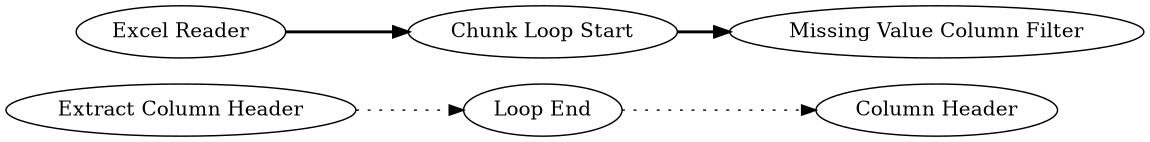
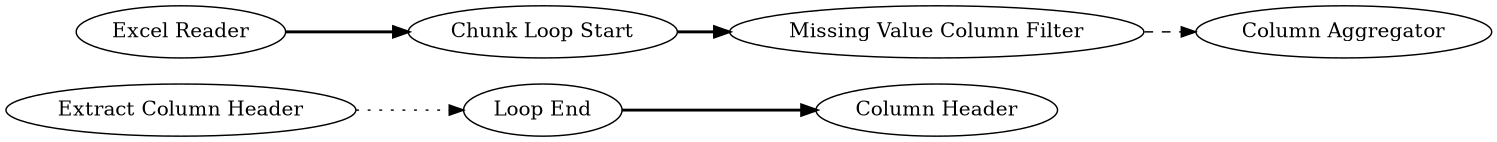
none -> (1344, 32)
(712, 110) -> (712, 110)
